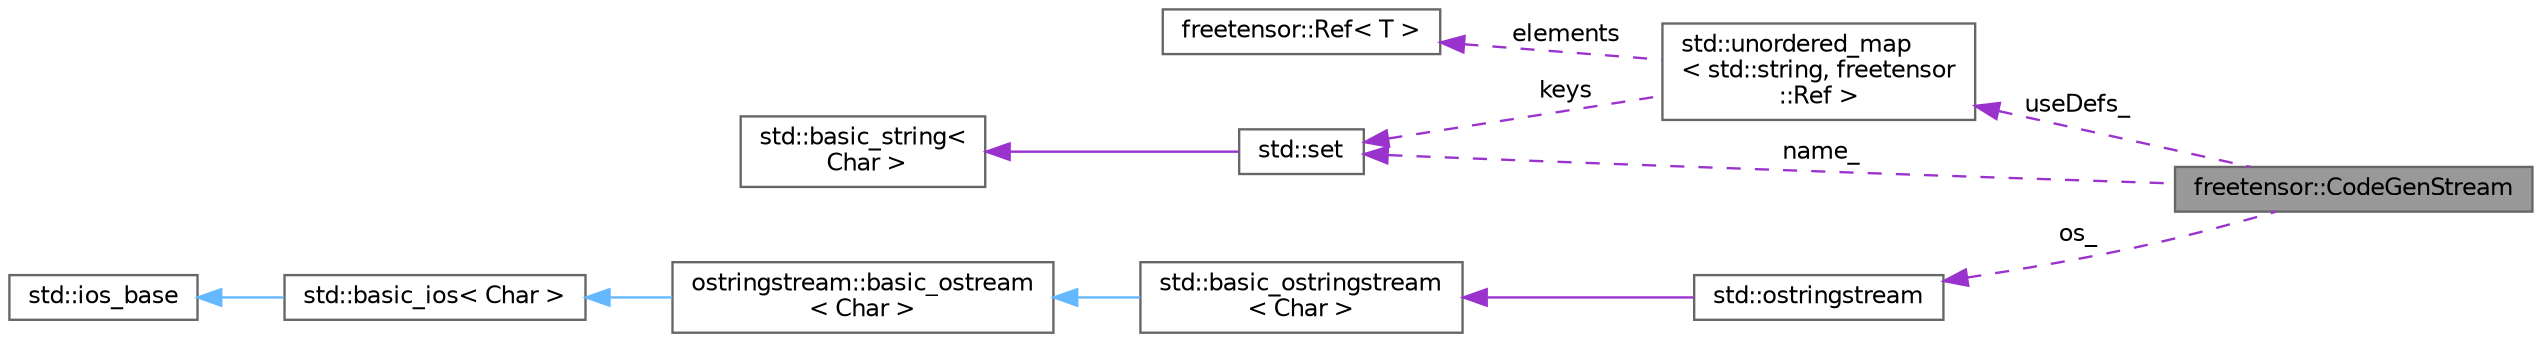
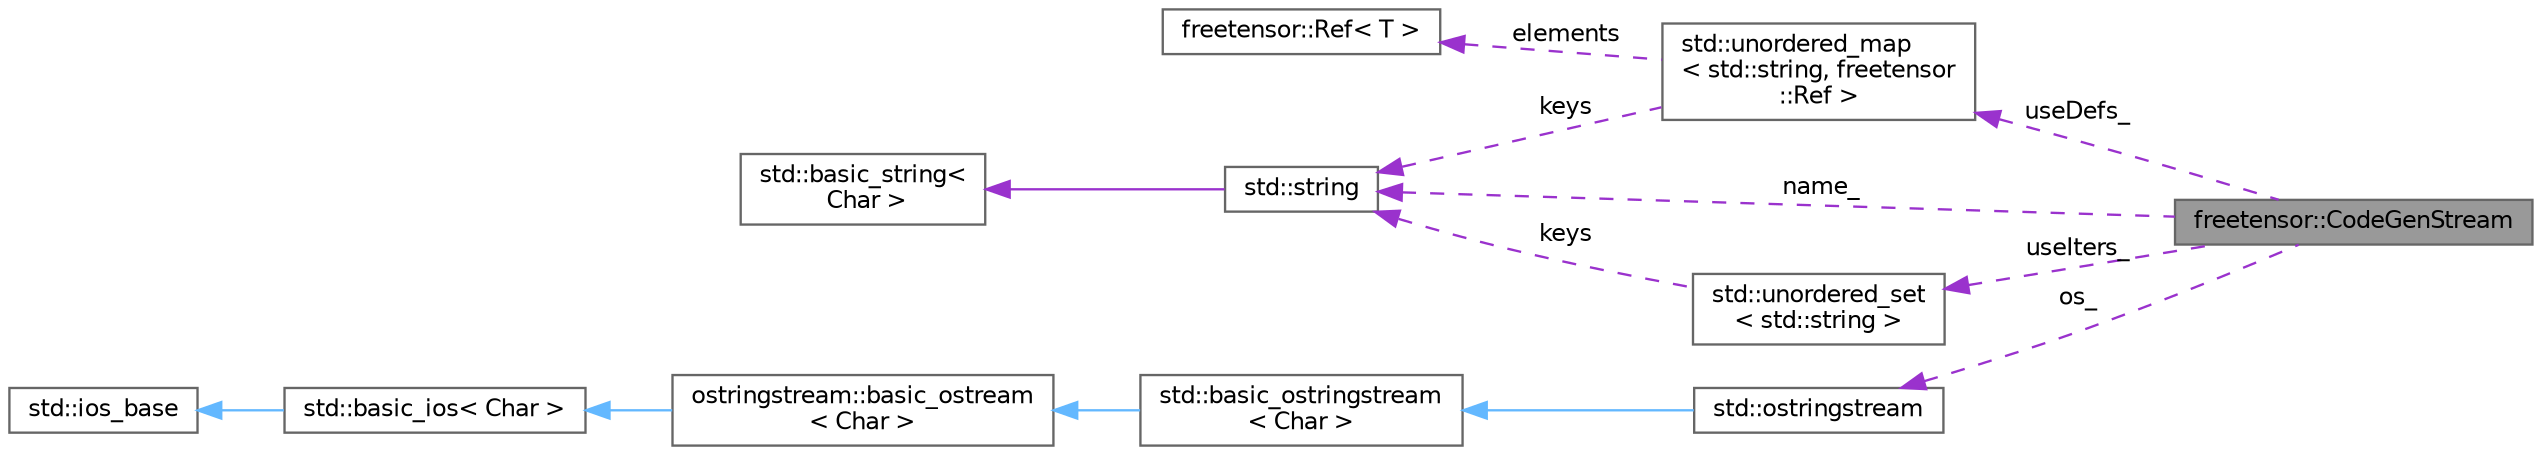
(1301, 152) -> (1301, 189)
(1590, 297) -> (1590, 410)
none -> (1819, 309)
